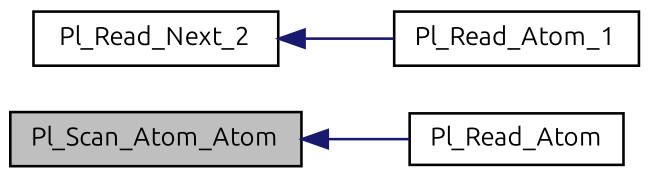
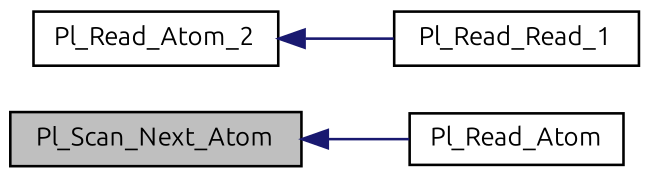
(156, 39) -> (156, 39)
(517, 39) -> (517, 39)
(156, 139) -> (156, 139)
